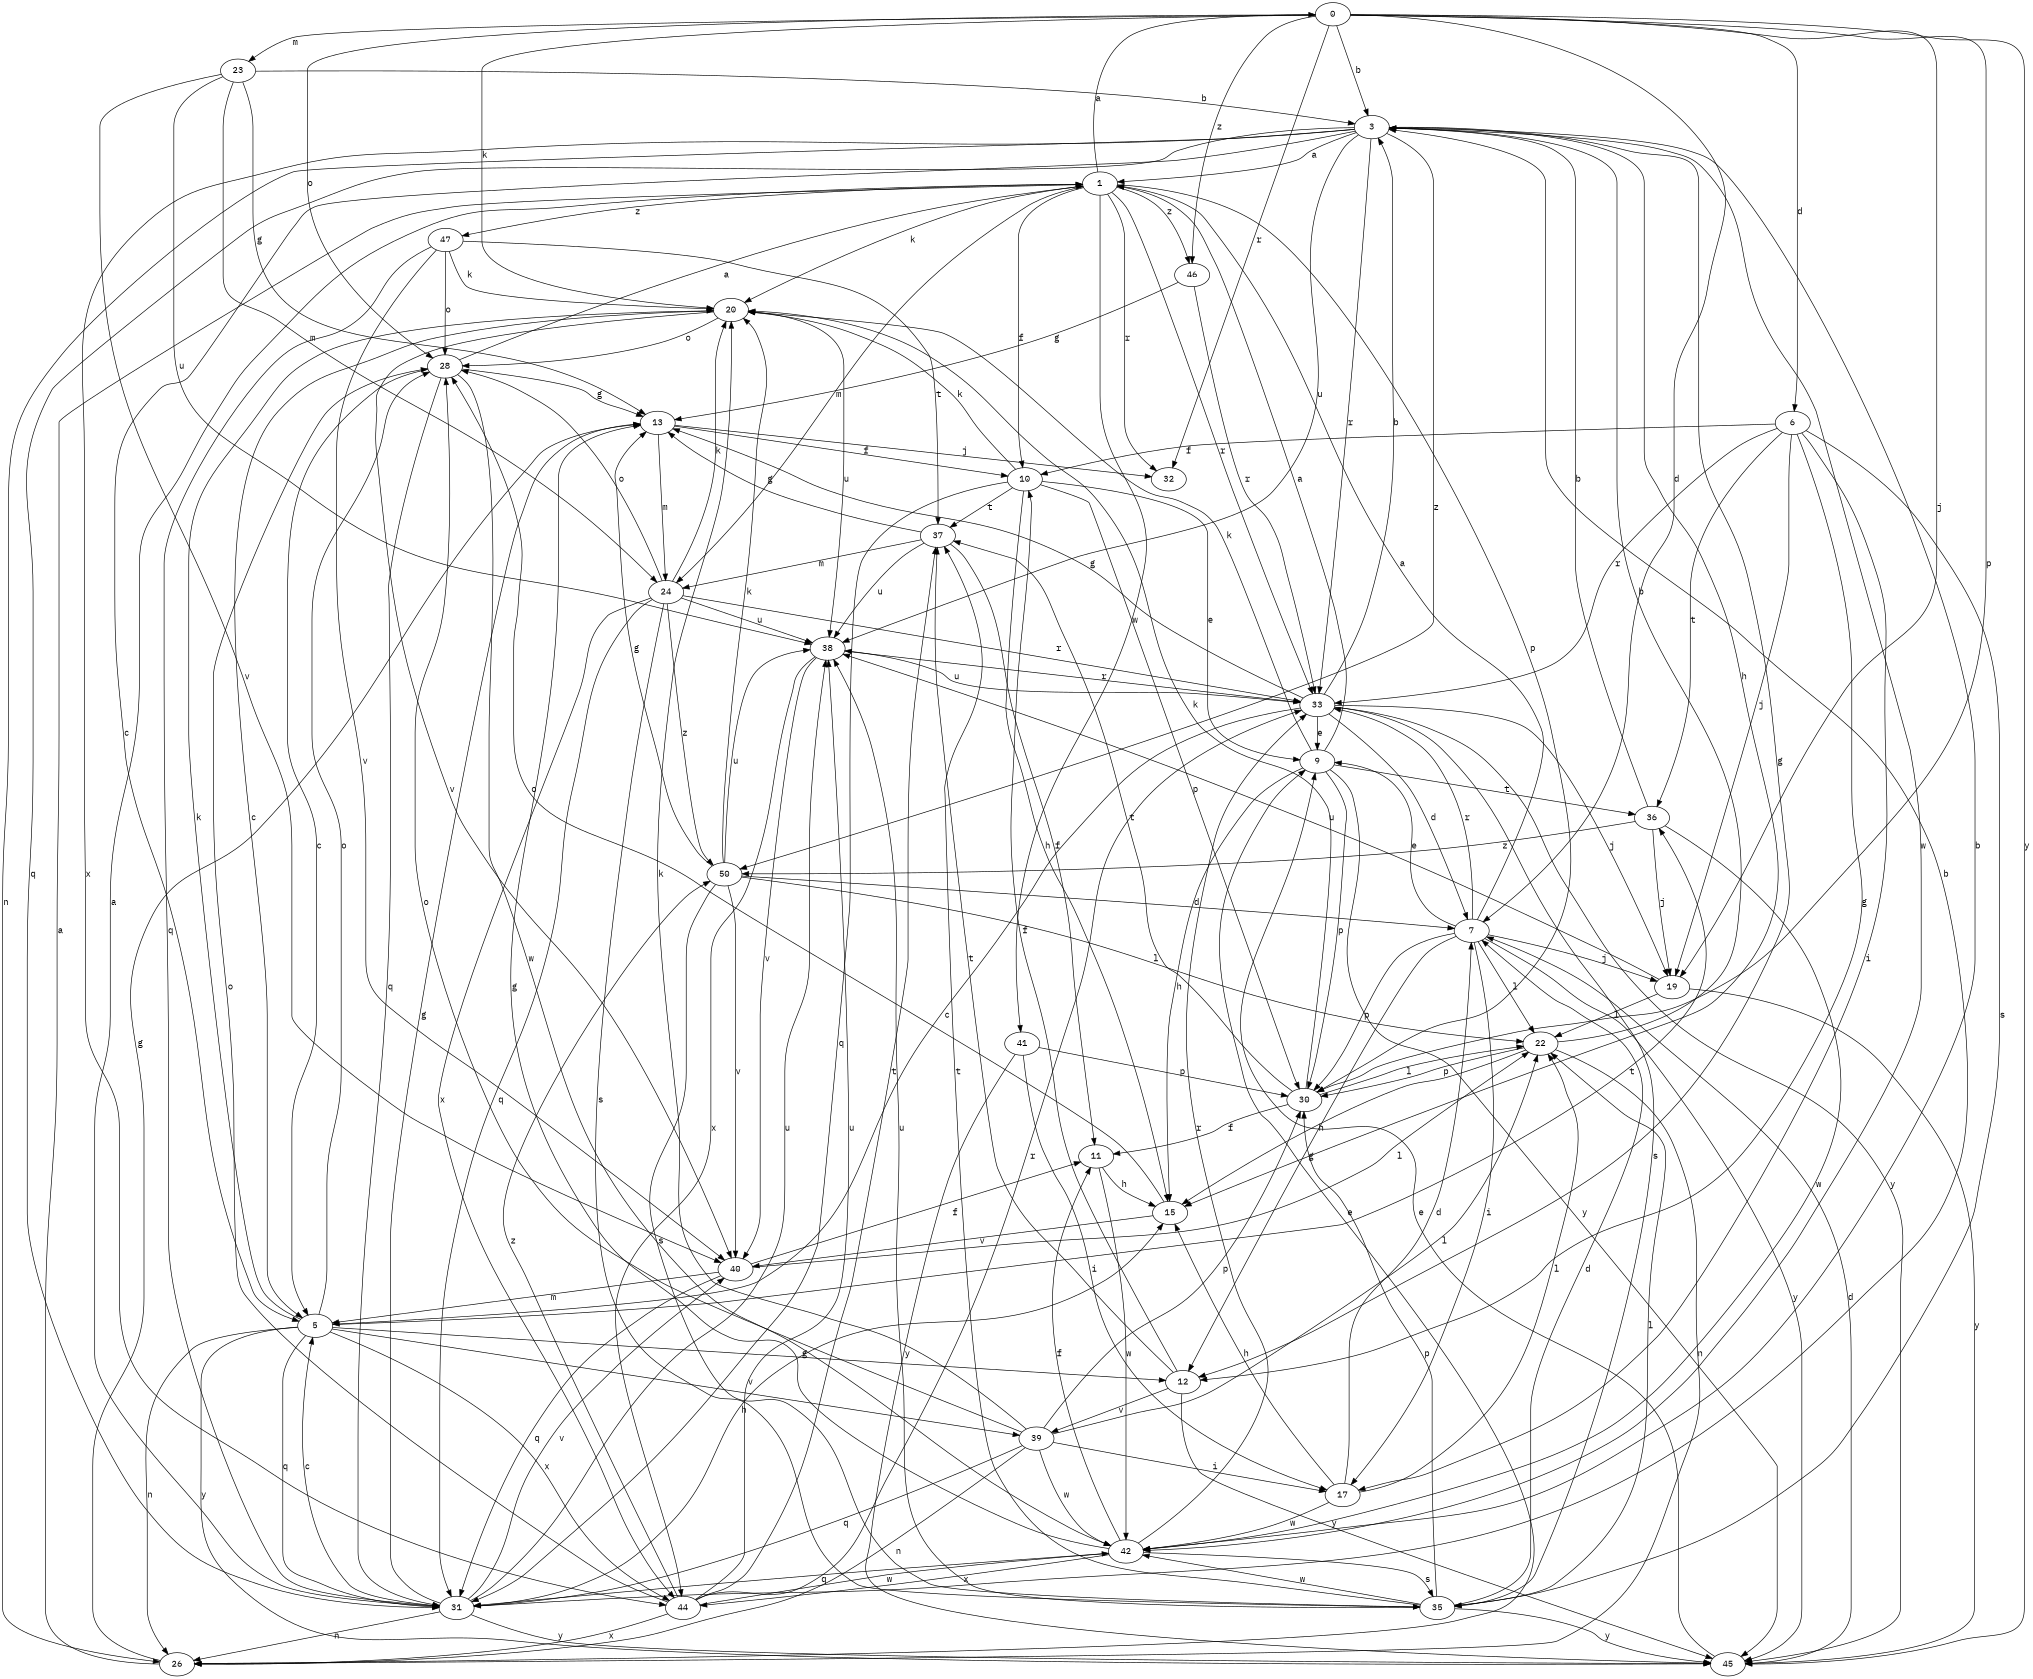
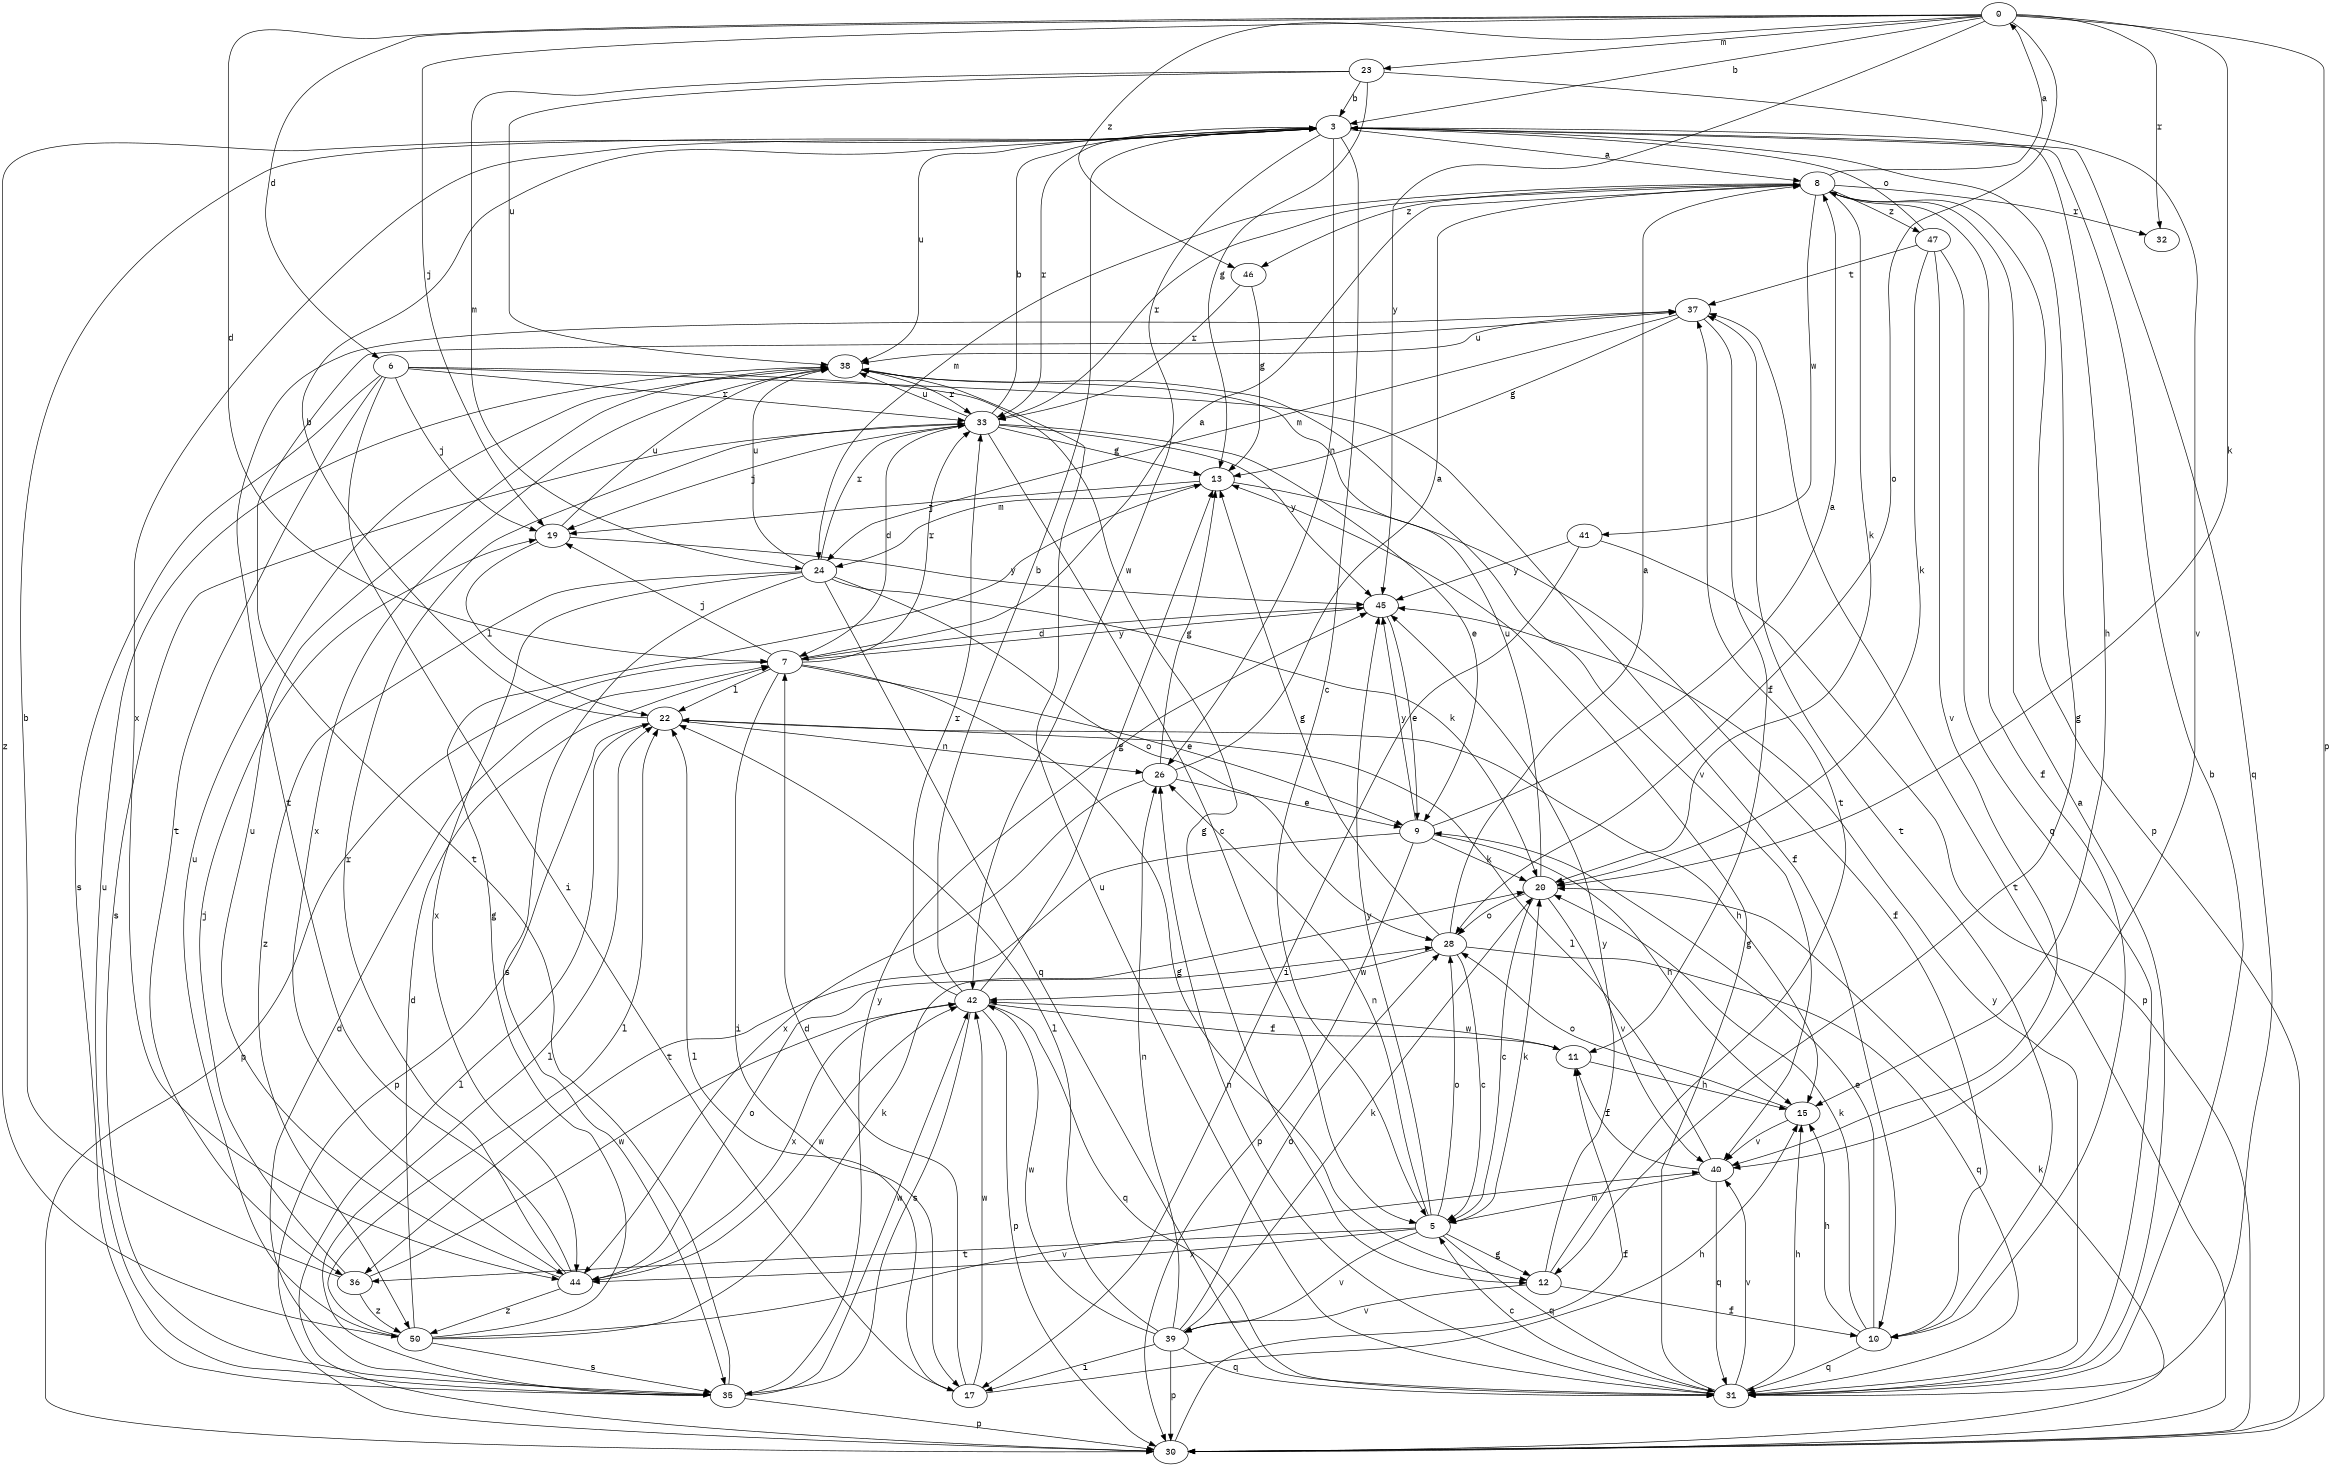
(1100, 184) -> (1817, 184)
(445, 300) -> (1695, 148)
(910, 450) -> (903, 505)
(1179, 752) -> (1012, 1235)
(507, 1649) -> (833, 986)
